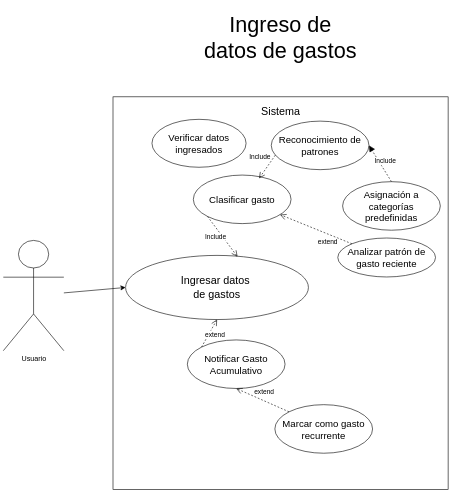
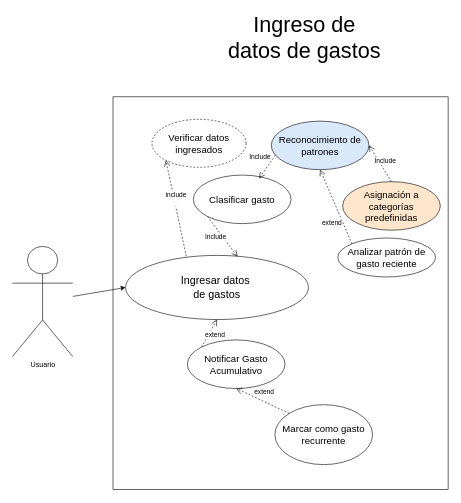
(281, 37) -> (305, 37)
(281, 112) -> none
(199, 143) -> (199, 143)
(320, 145) -> (320, 145)
(373, 151) -> (372, 149)
(392, 206) -> (392, 206)
(317, 229) -> (337, 208)
none -> (181, 231)
(34, 296) -> (43, 302)
(324, 429) -> (324, 435)
